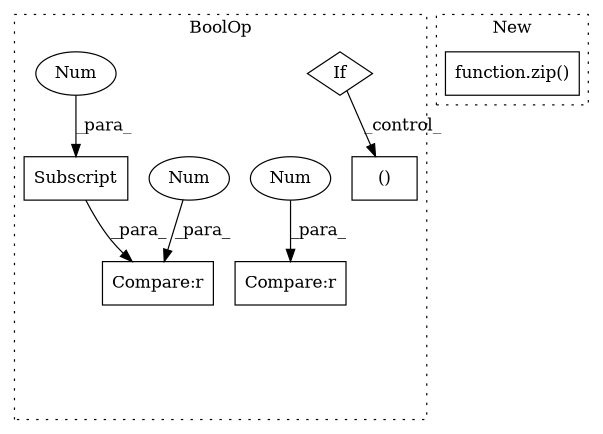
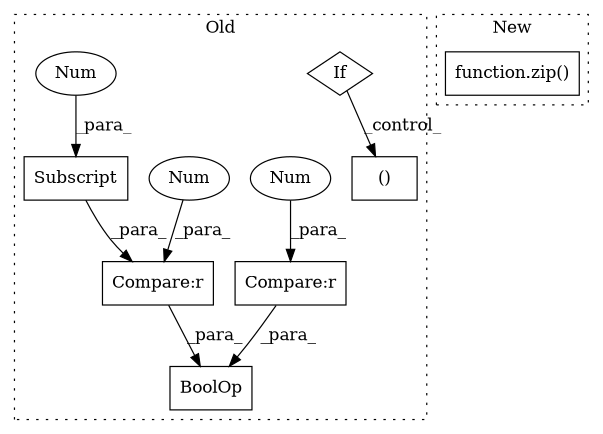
(221, 28) -> (221, 28)
none -> (211, 388)
